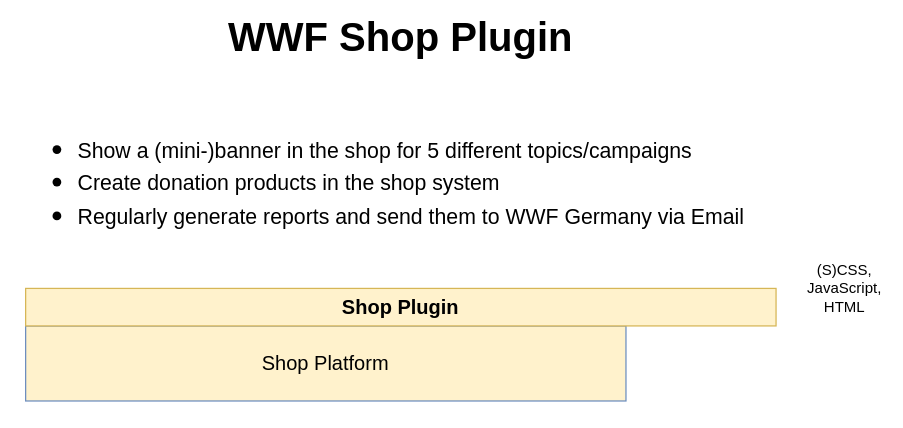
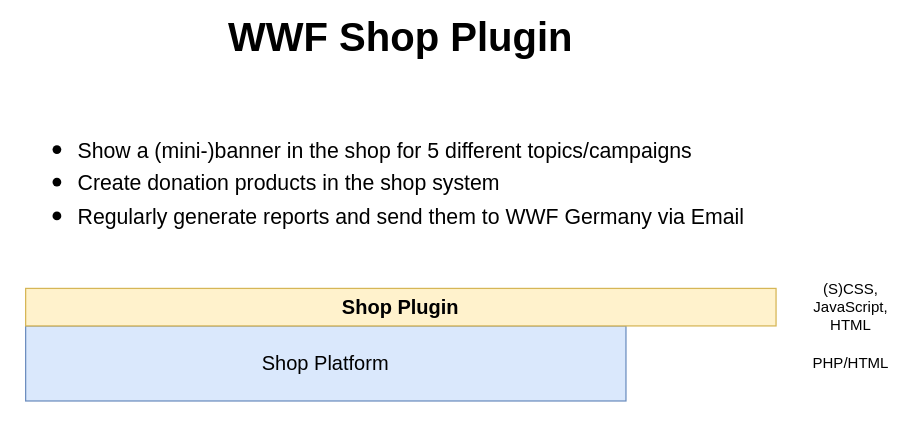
(844, 288) -> (851, 307)
(326, 363) -> (326, 363)
none -> (851, 363)
